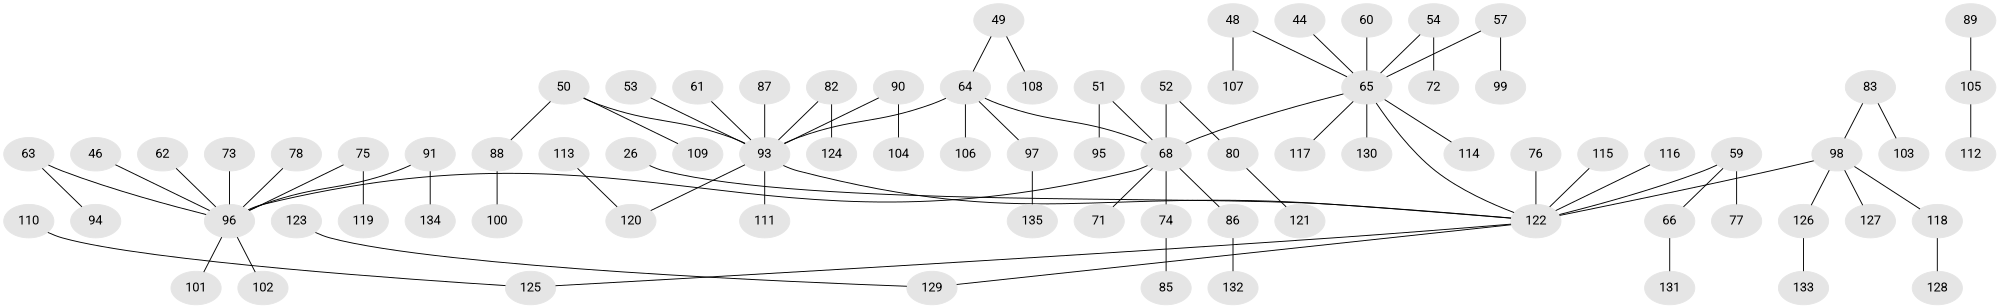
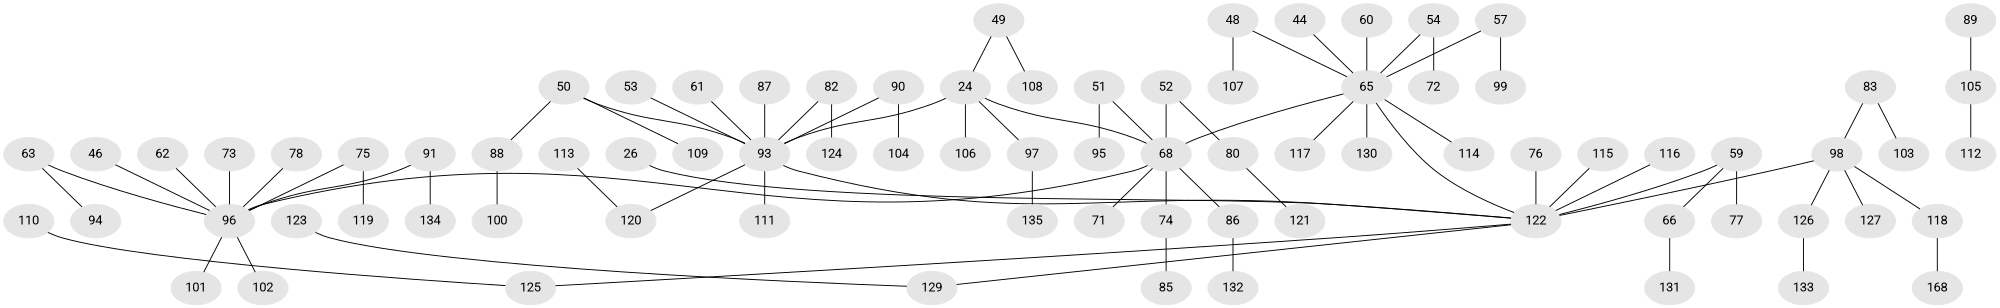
(965, 87) -> (965, 87)
(1937, 288) -> (1937, 288)
